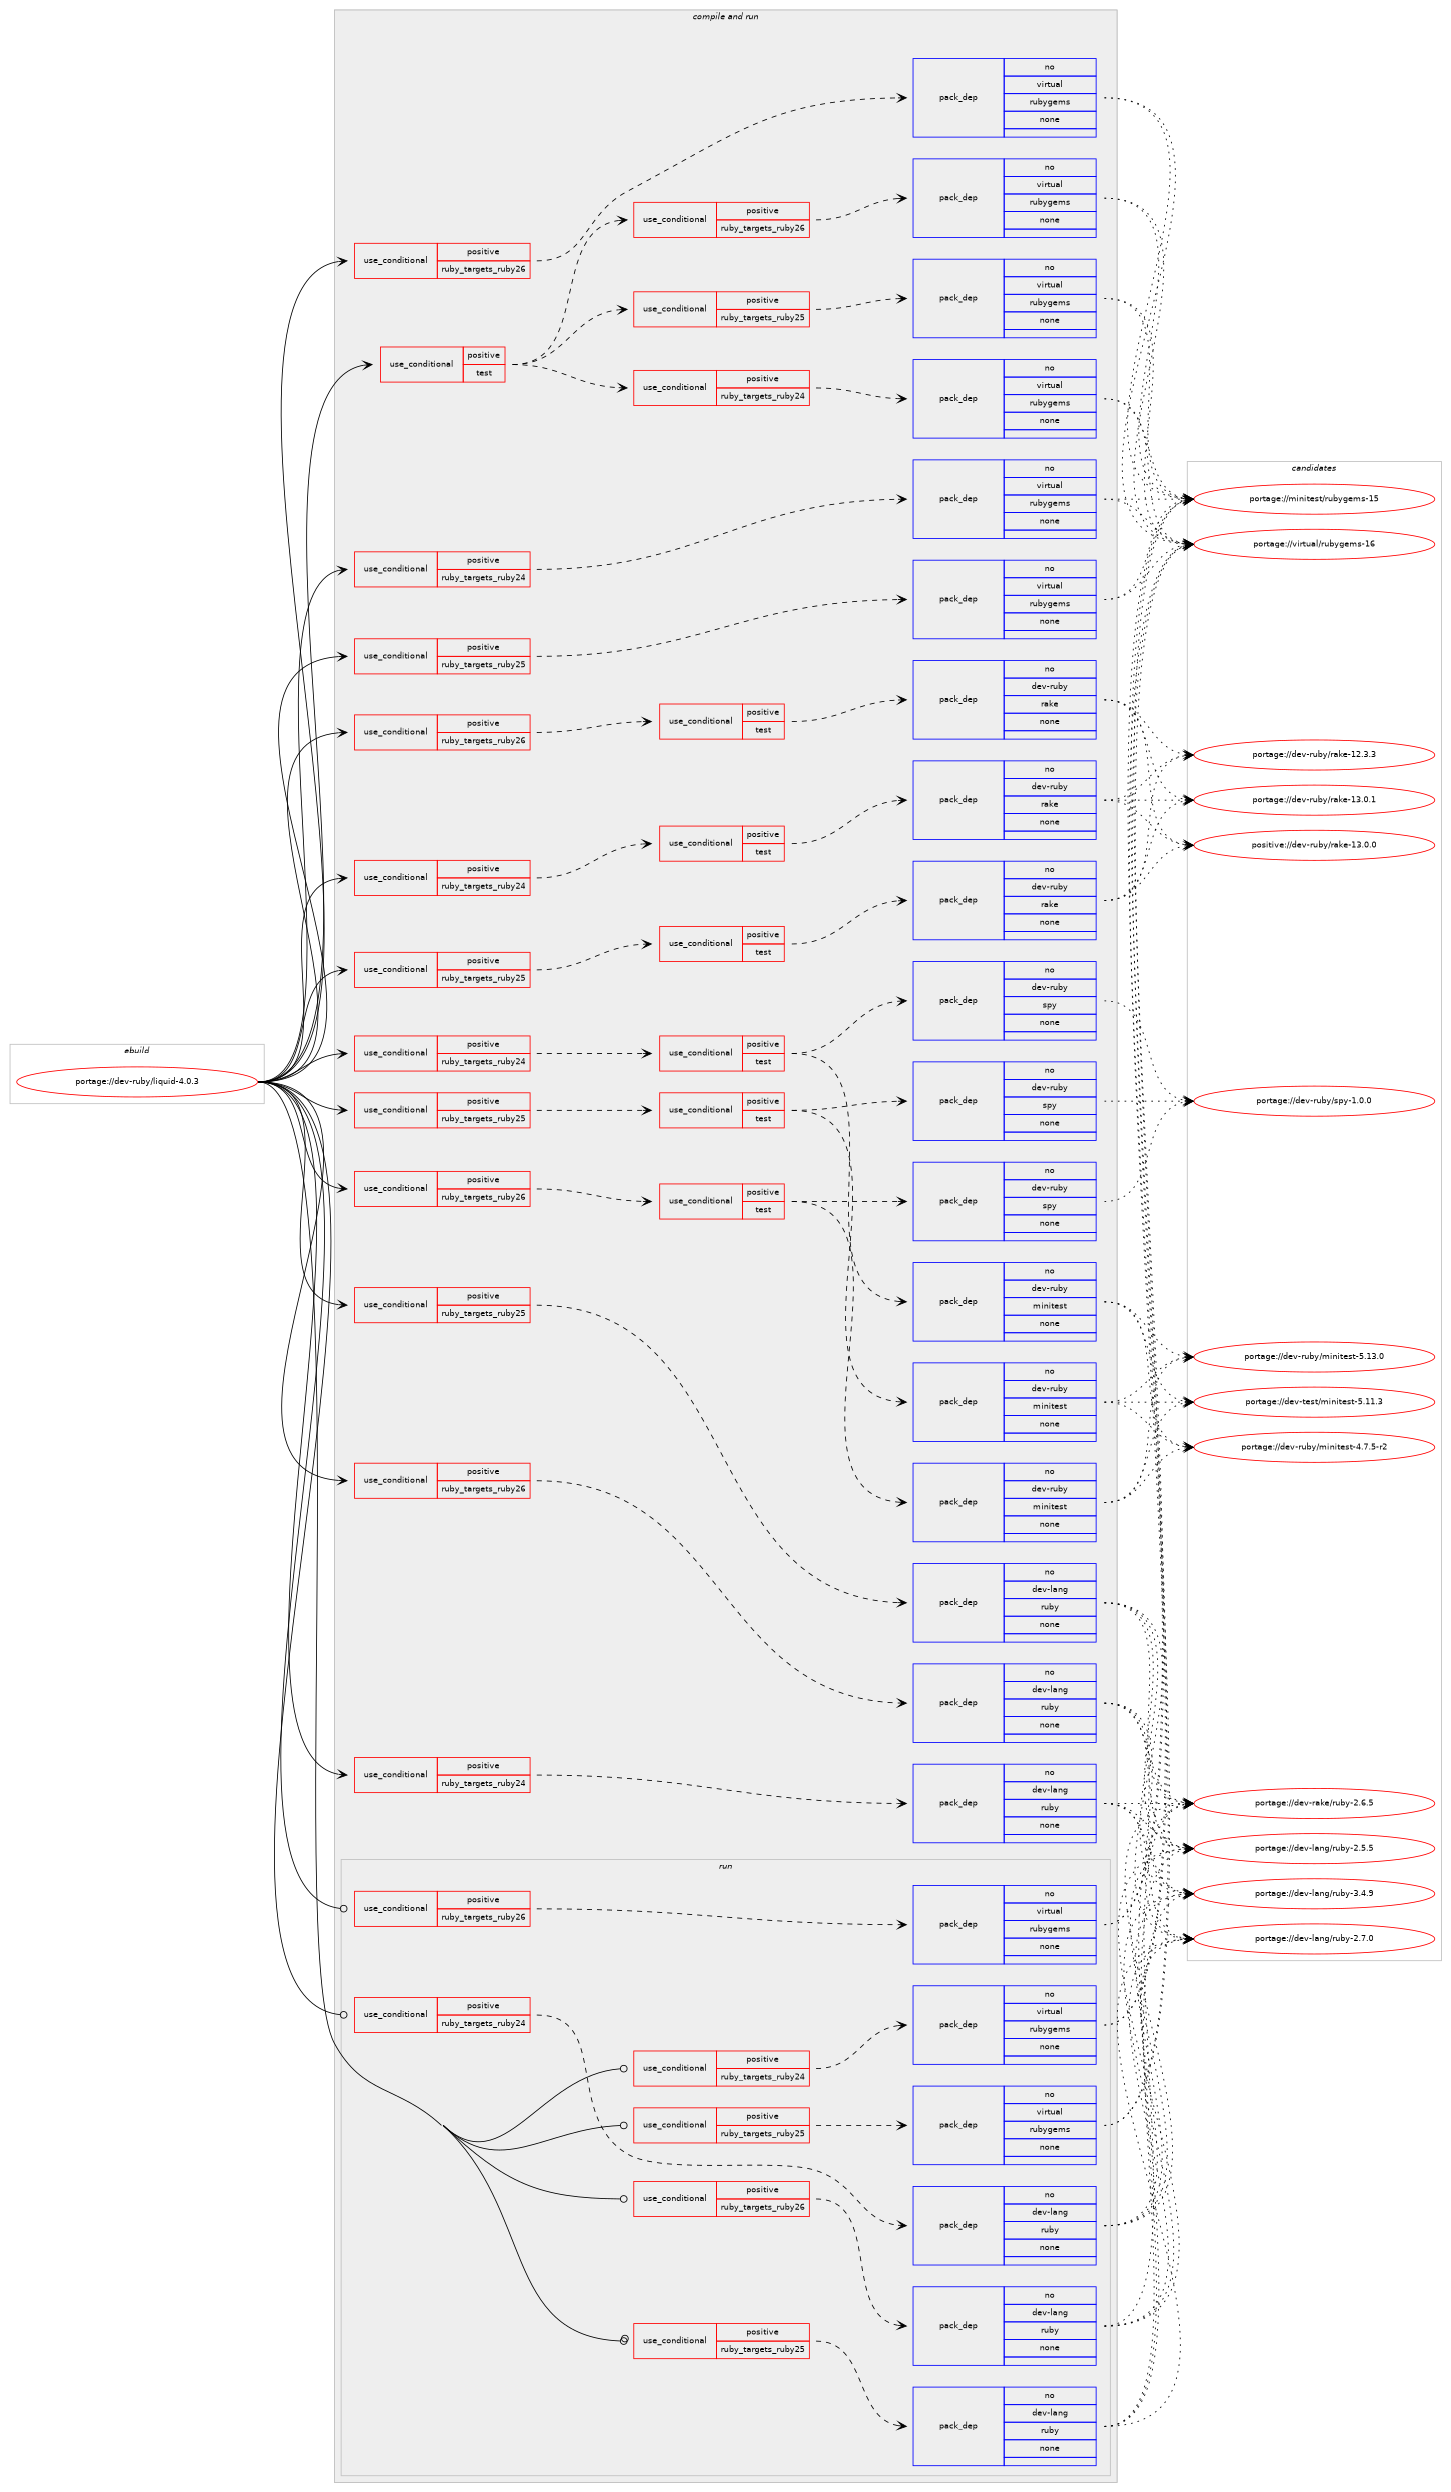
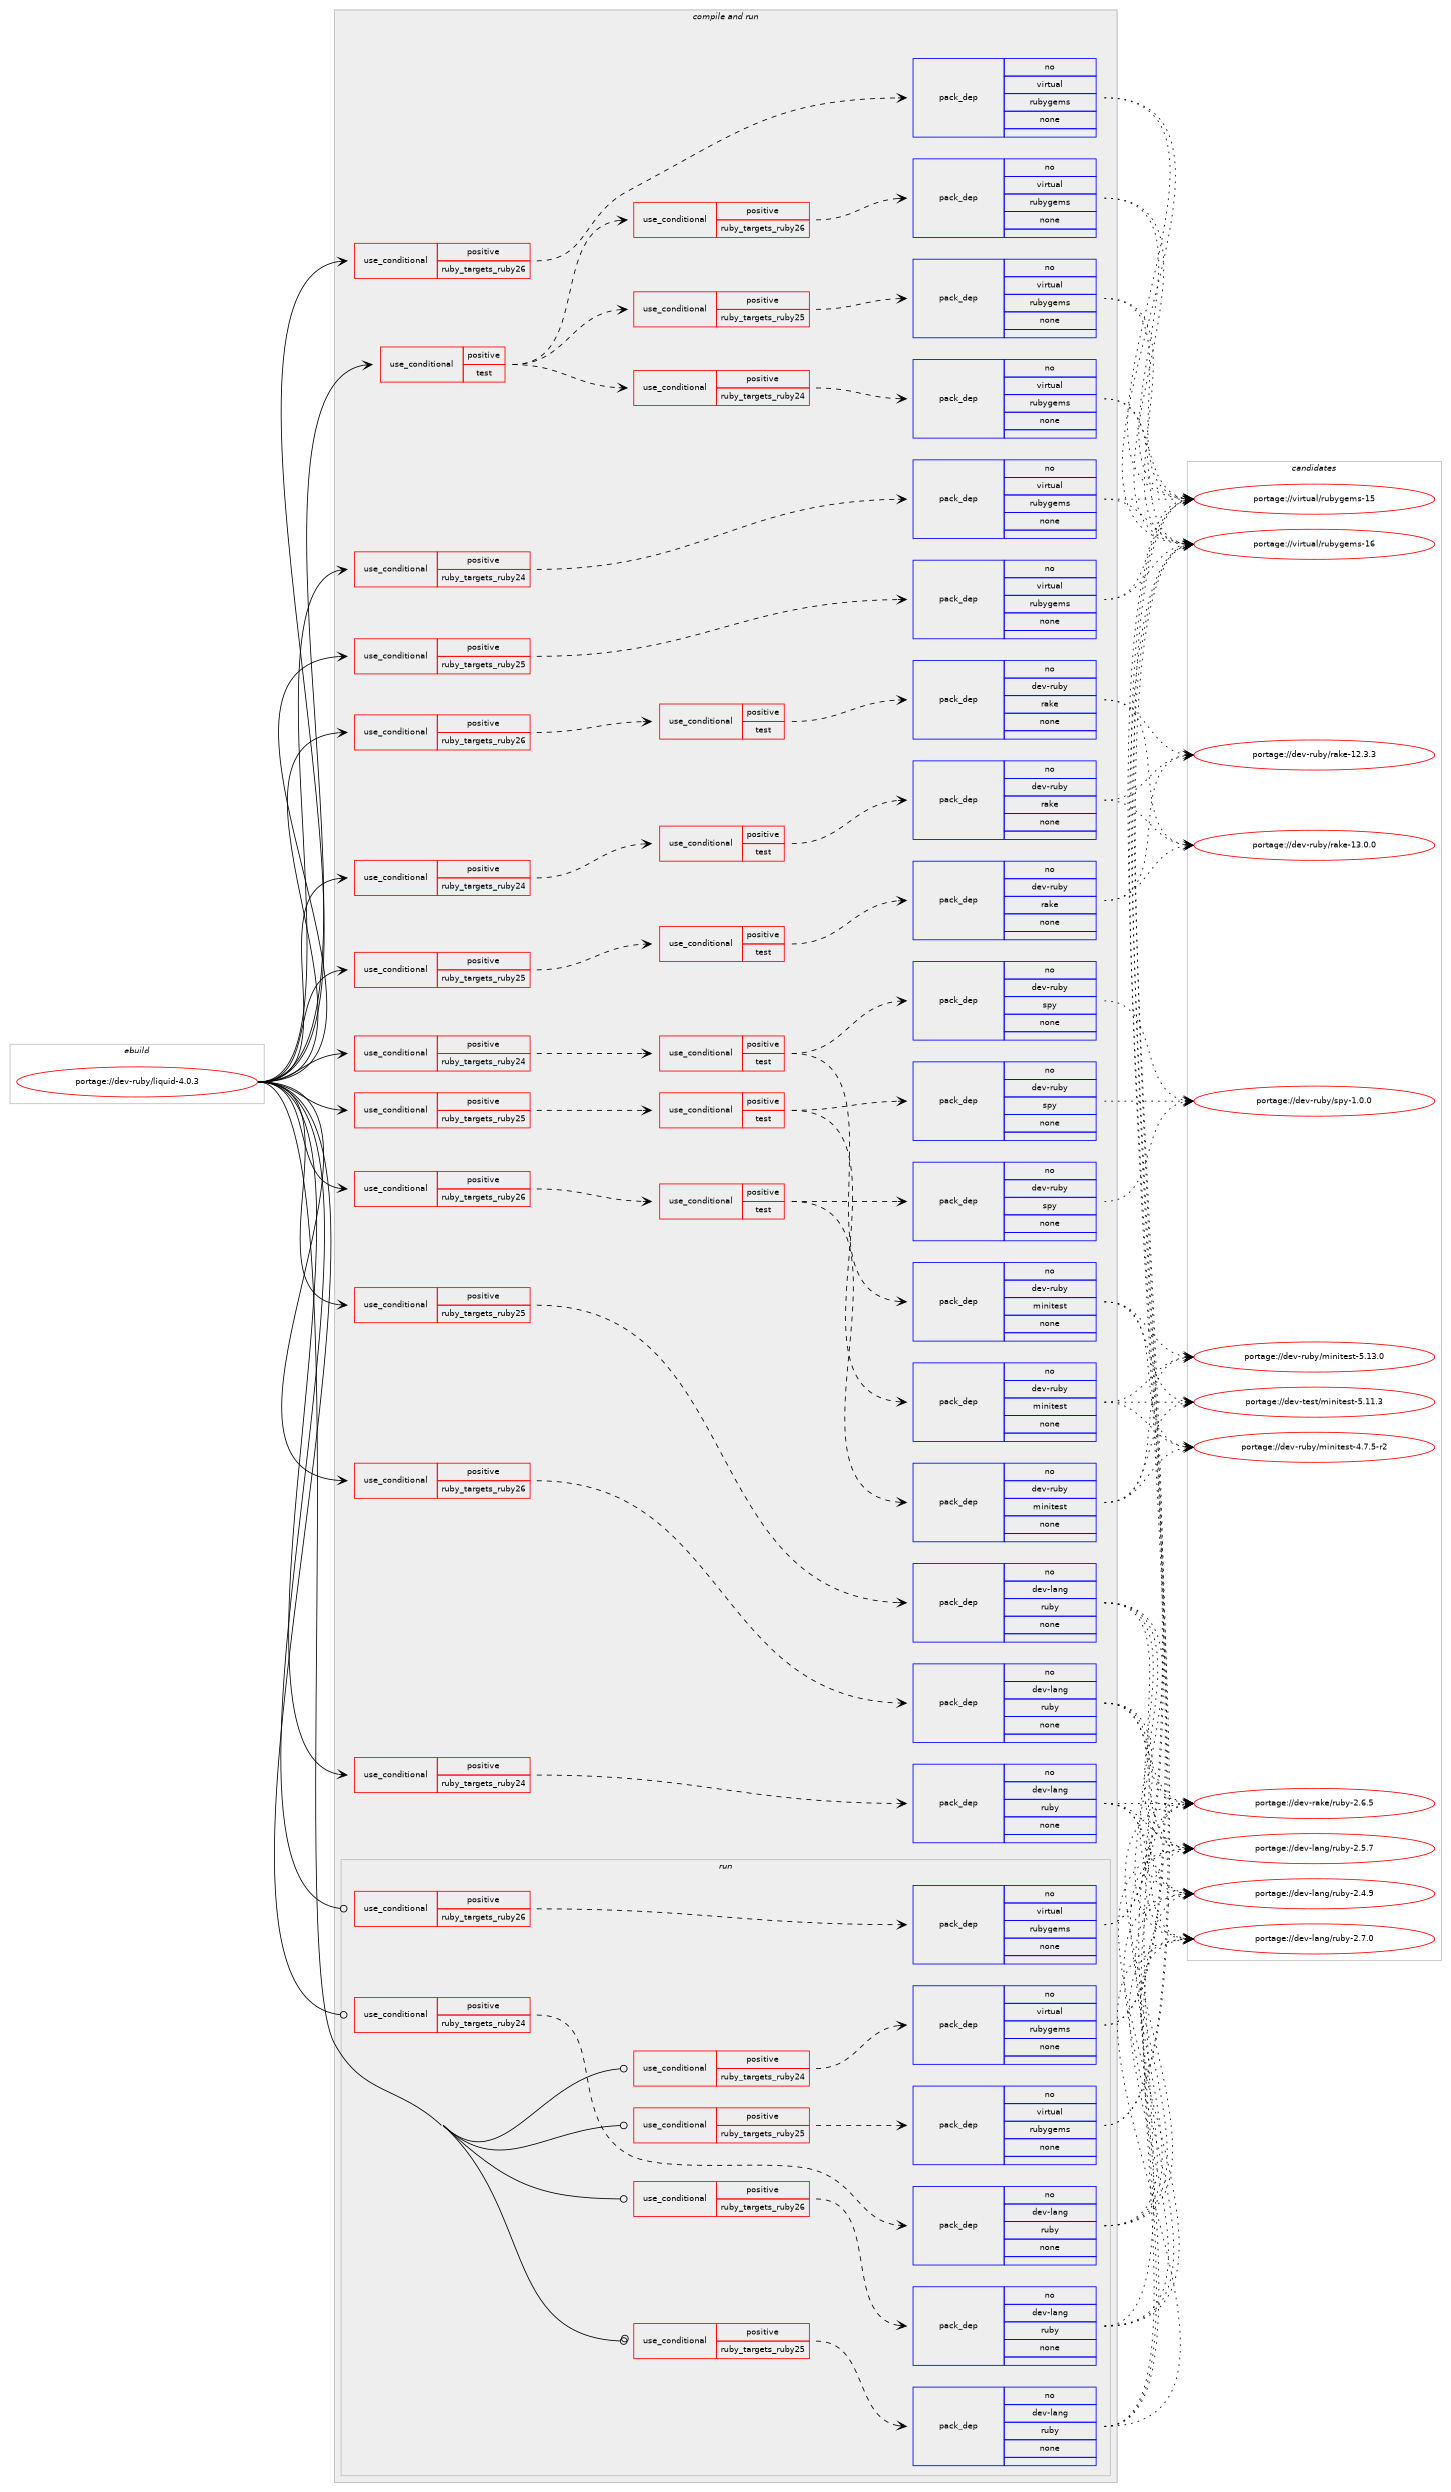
(1314, 499) -> (1314, 499)
(1314, 800) -> none
(1314, 845) -> (1314, 845)
(1314, 1849) -> (1314, 1849)
(1314, 1894) -> (1314, 1894)
